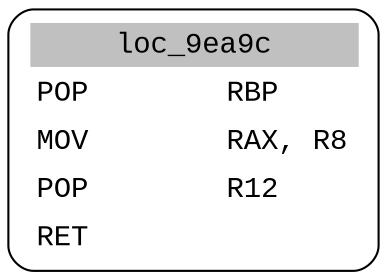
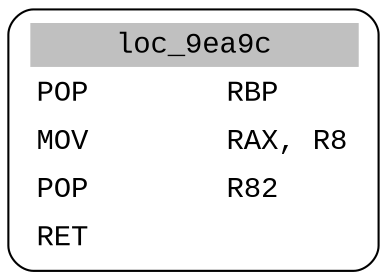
(158, 188) -> (158, 188)
